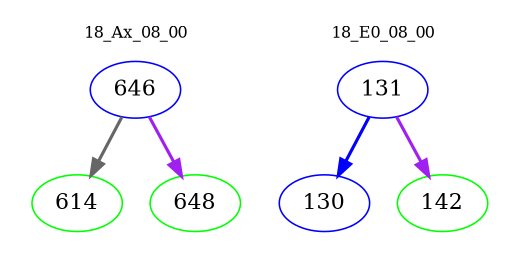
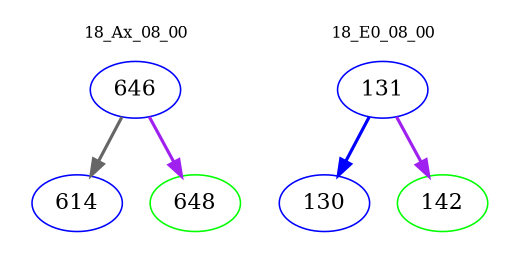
(77, 203) -> (77, 203)
